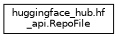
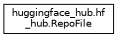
(59, 19) -> (59, 19)
